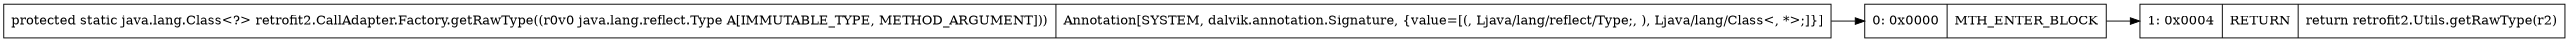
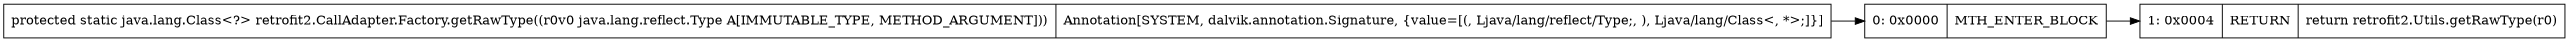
(2432, 21) -> (2432, 21)
